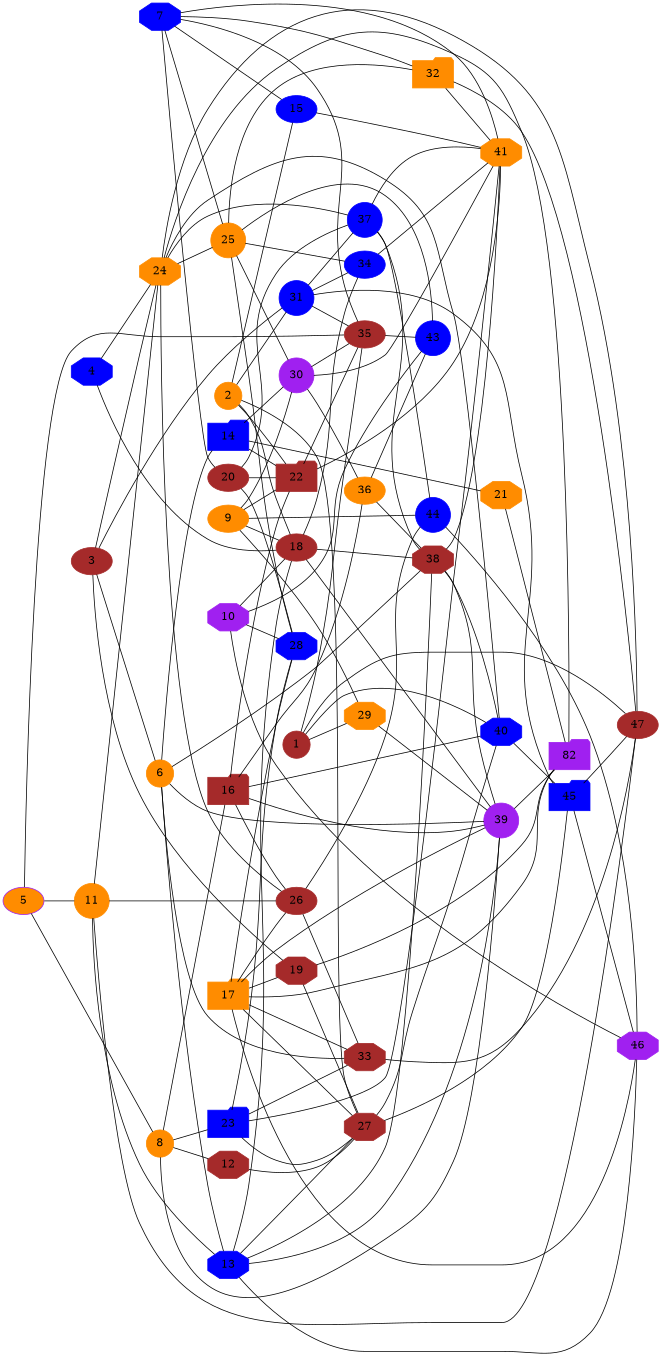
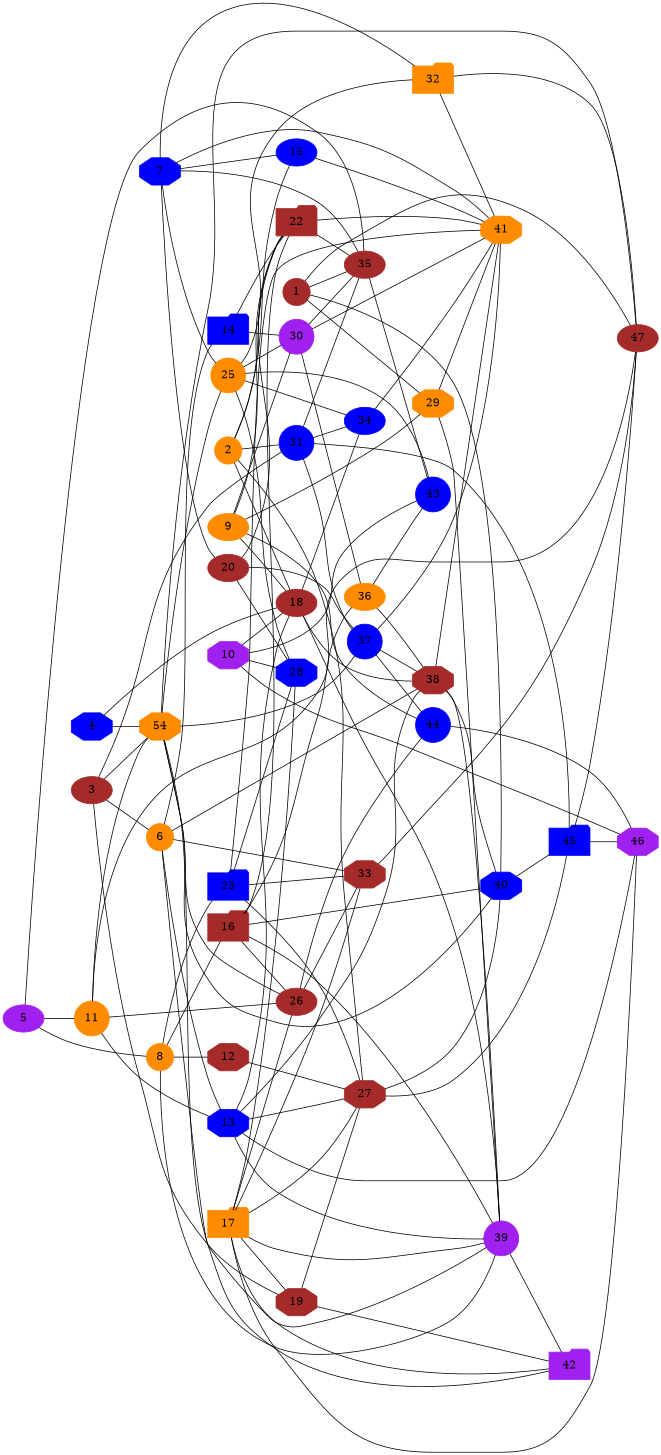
(160, 271) -> (160, 726)
none -> (467, 316)
(501, 495) -> none
(570, 756) -> (570, 1366)
(24, 901) -> (24, 1018)
